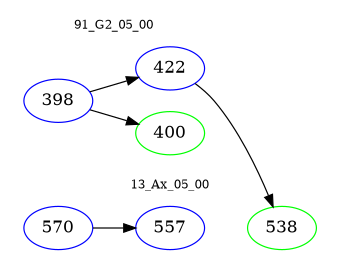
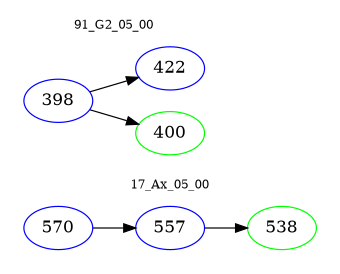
(238, 135) -> (220, 228)
(170, 185) -> (170, 185)
